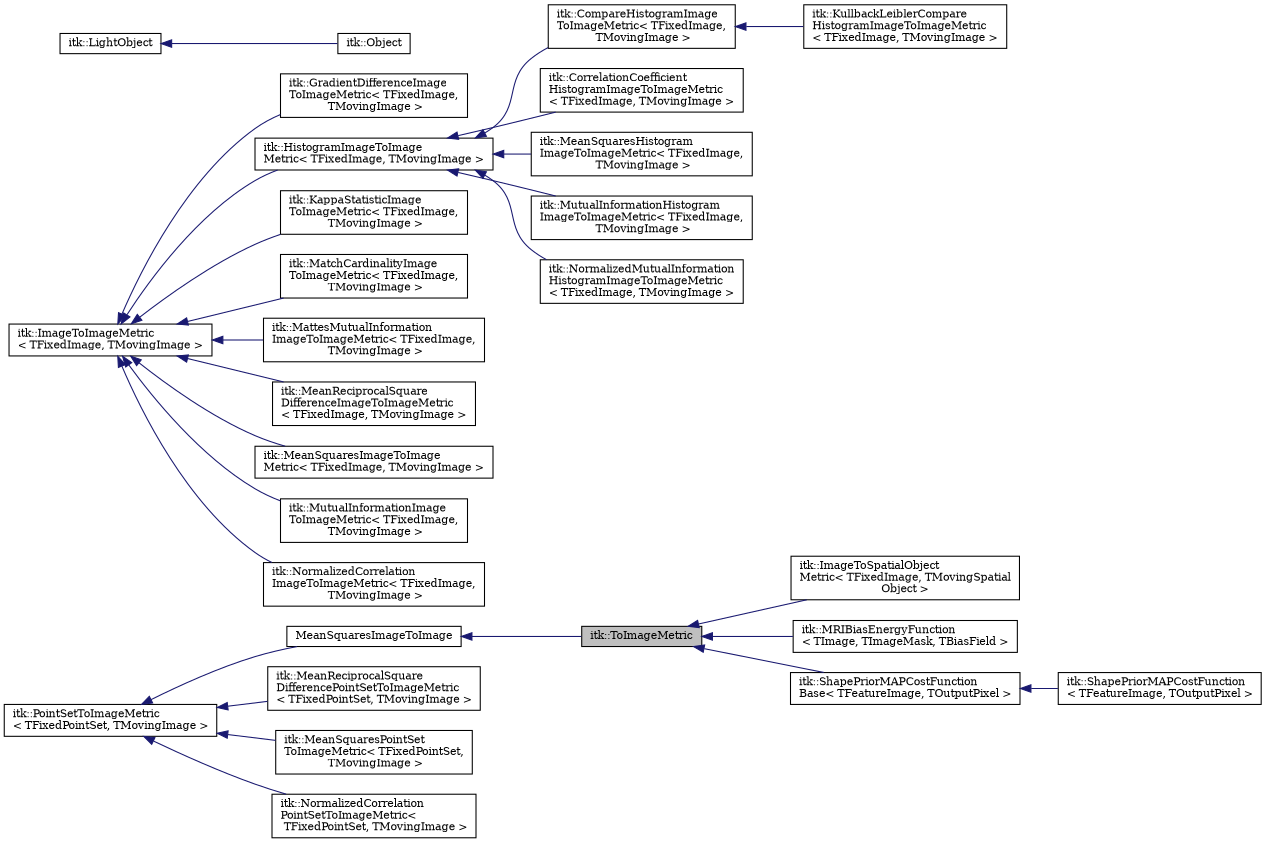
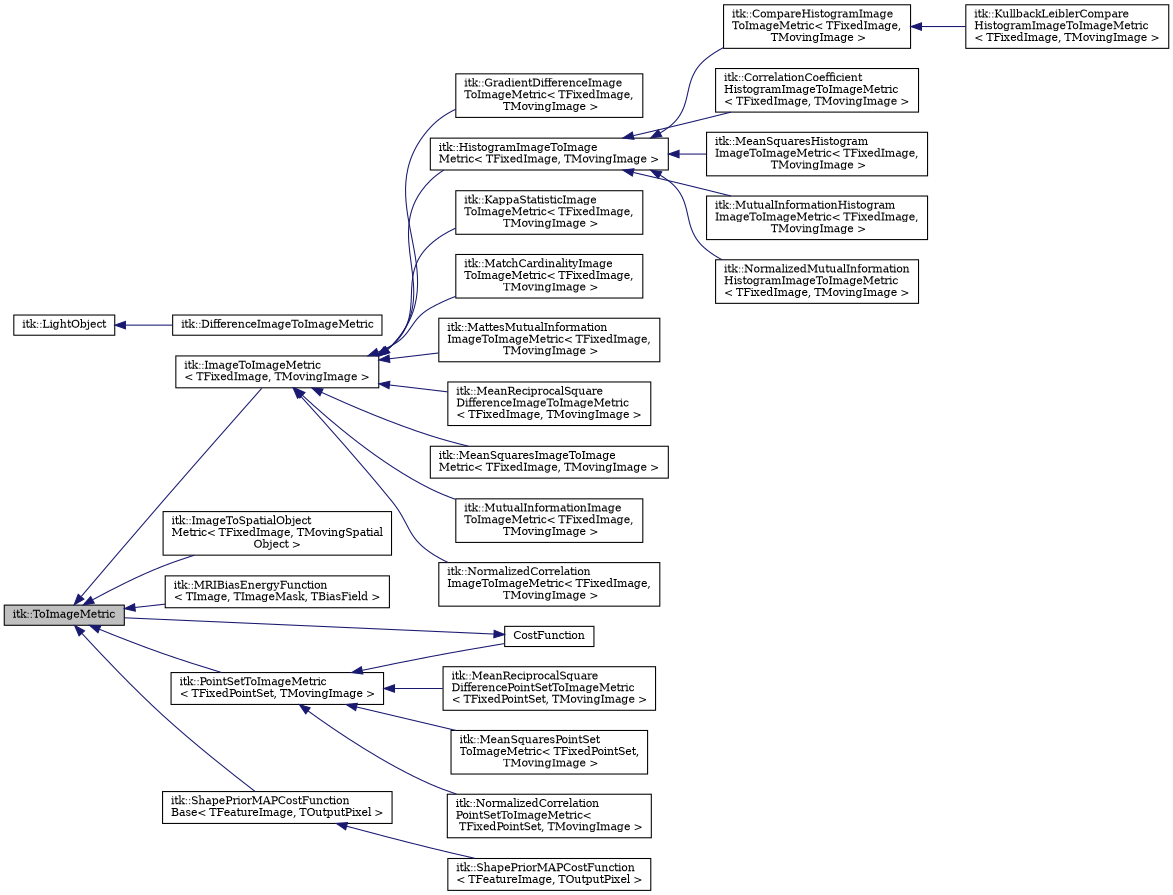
(374, 44) -> (277, 325)
none -> (171, 492)
(374, 636) -> (549, 636)
none -> (160, 653)
